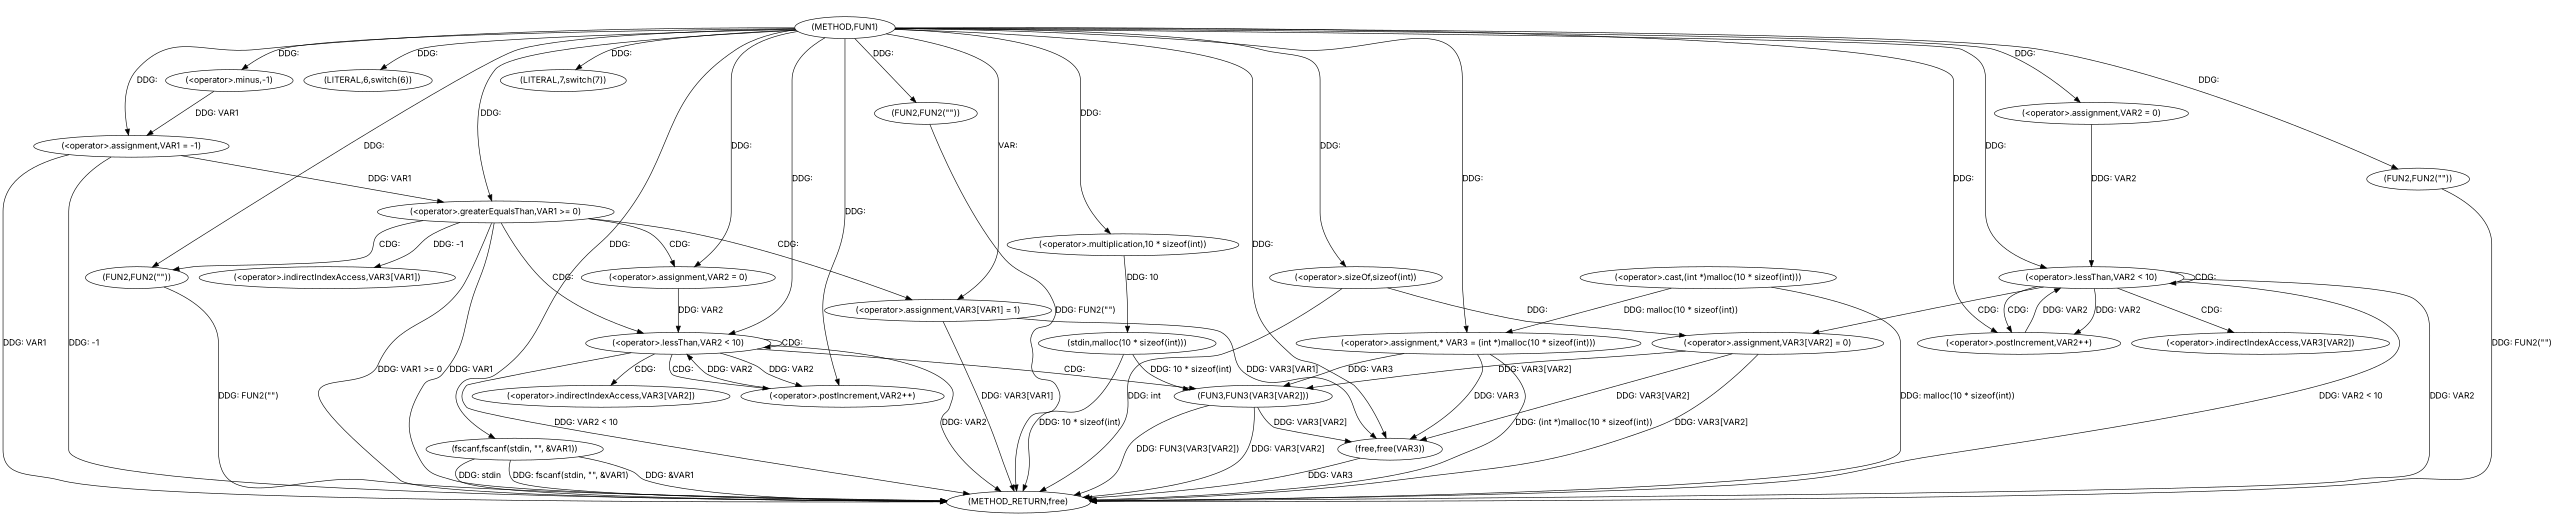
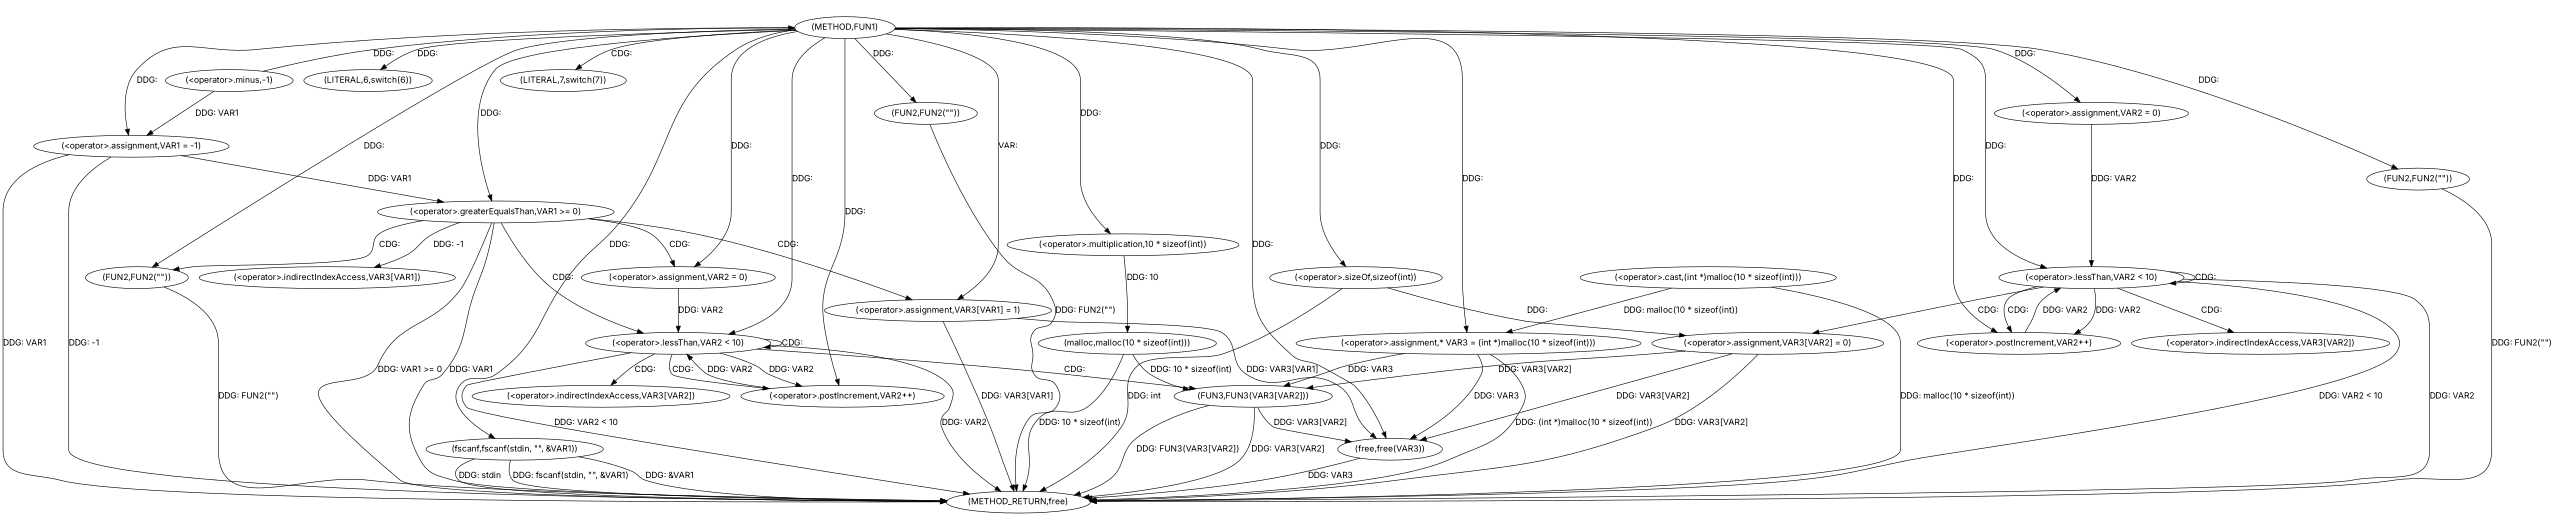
(518, 34) -> (432, 43)
(623, 54) -> (623, 54)
(1127, 343) -> (1127, 343)
